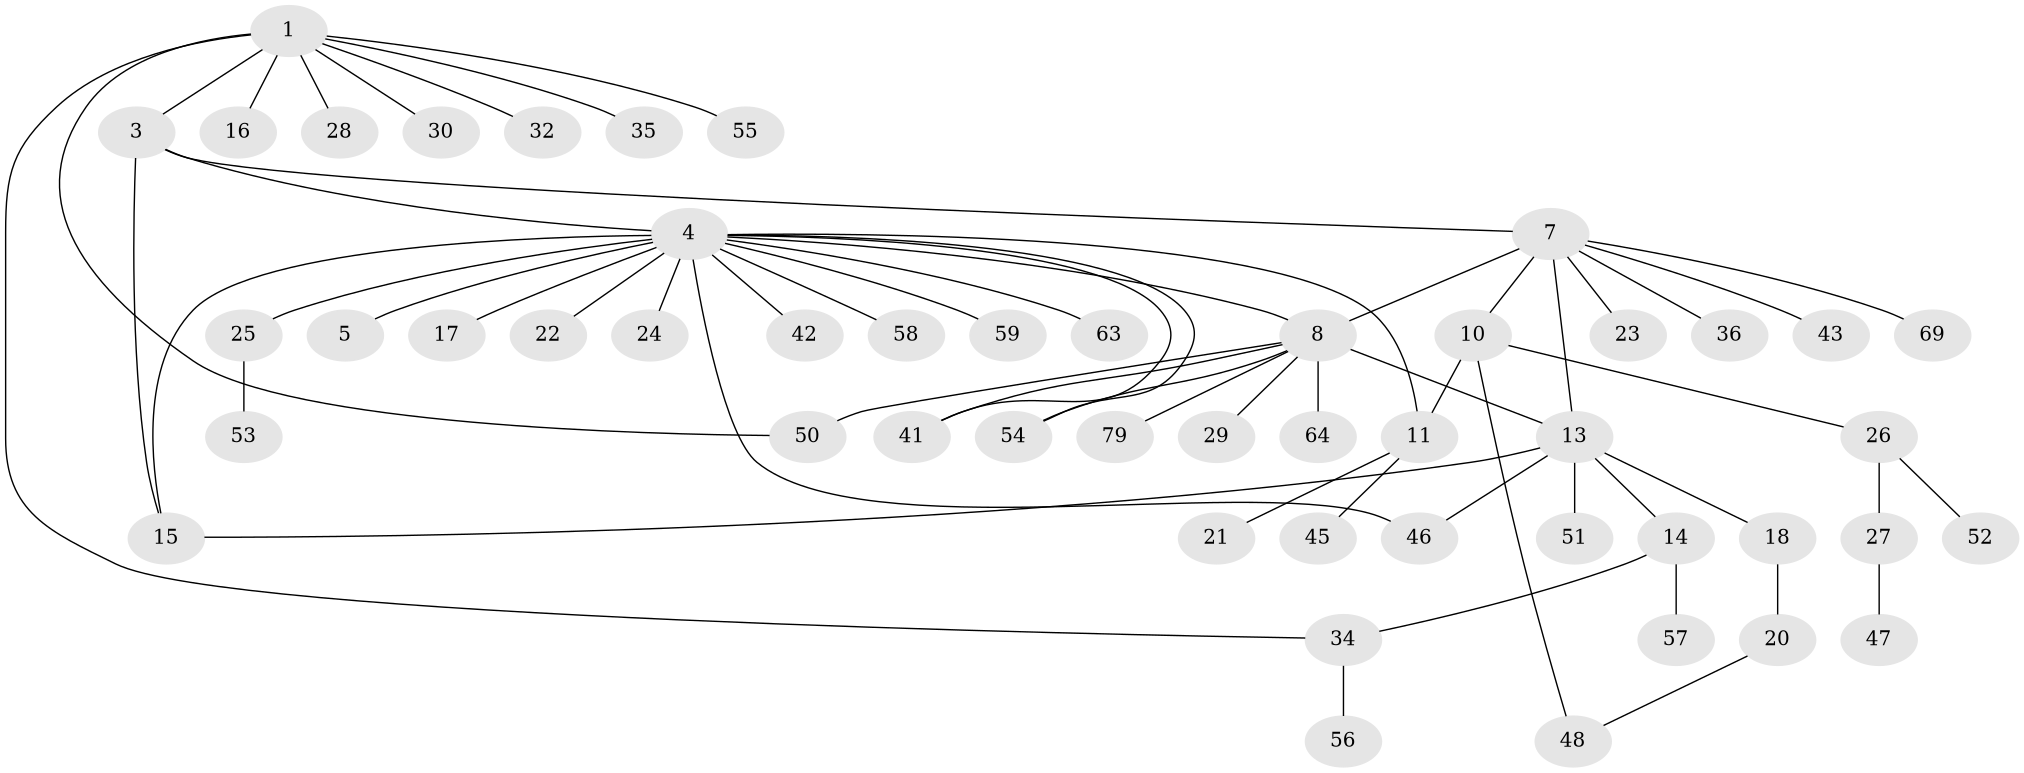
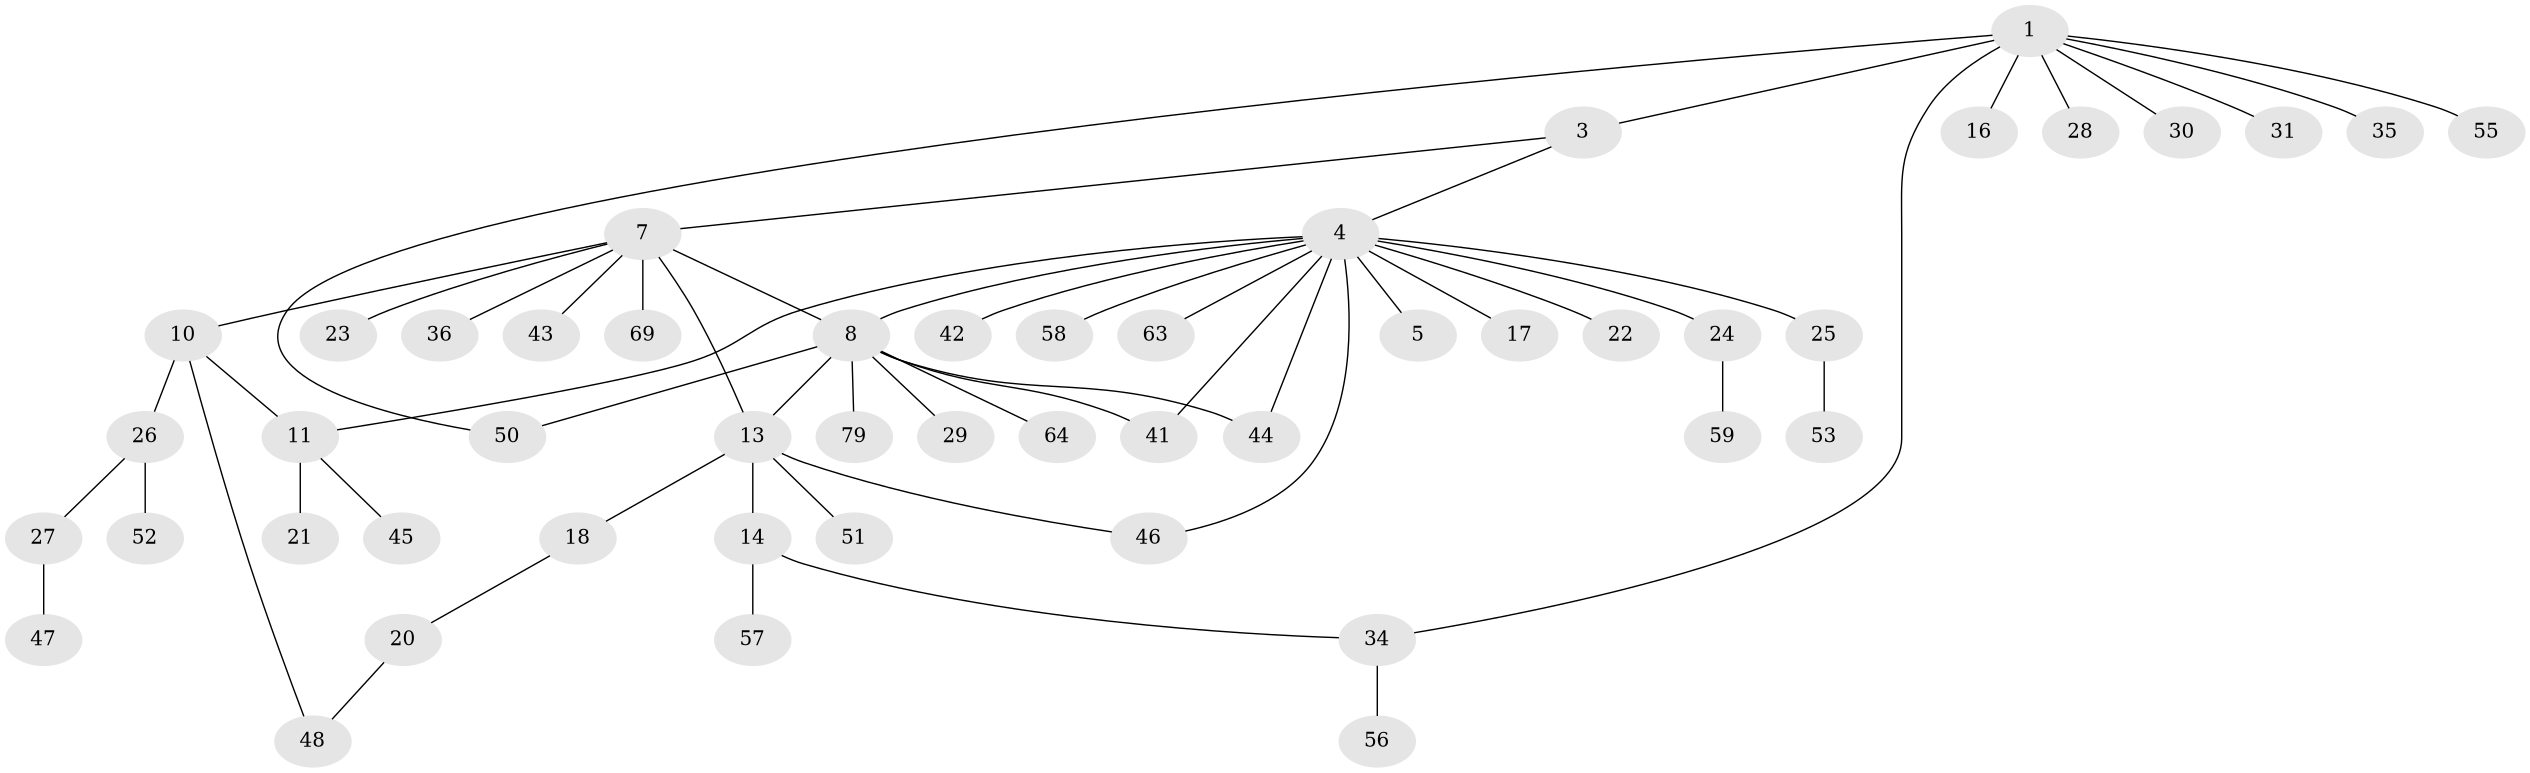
(543, 133) -> (2284, 133)
(853, 276) -> (1723, 386)
(1014, 437) -> (1262, 437)
(166, 539) -> none
